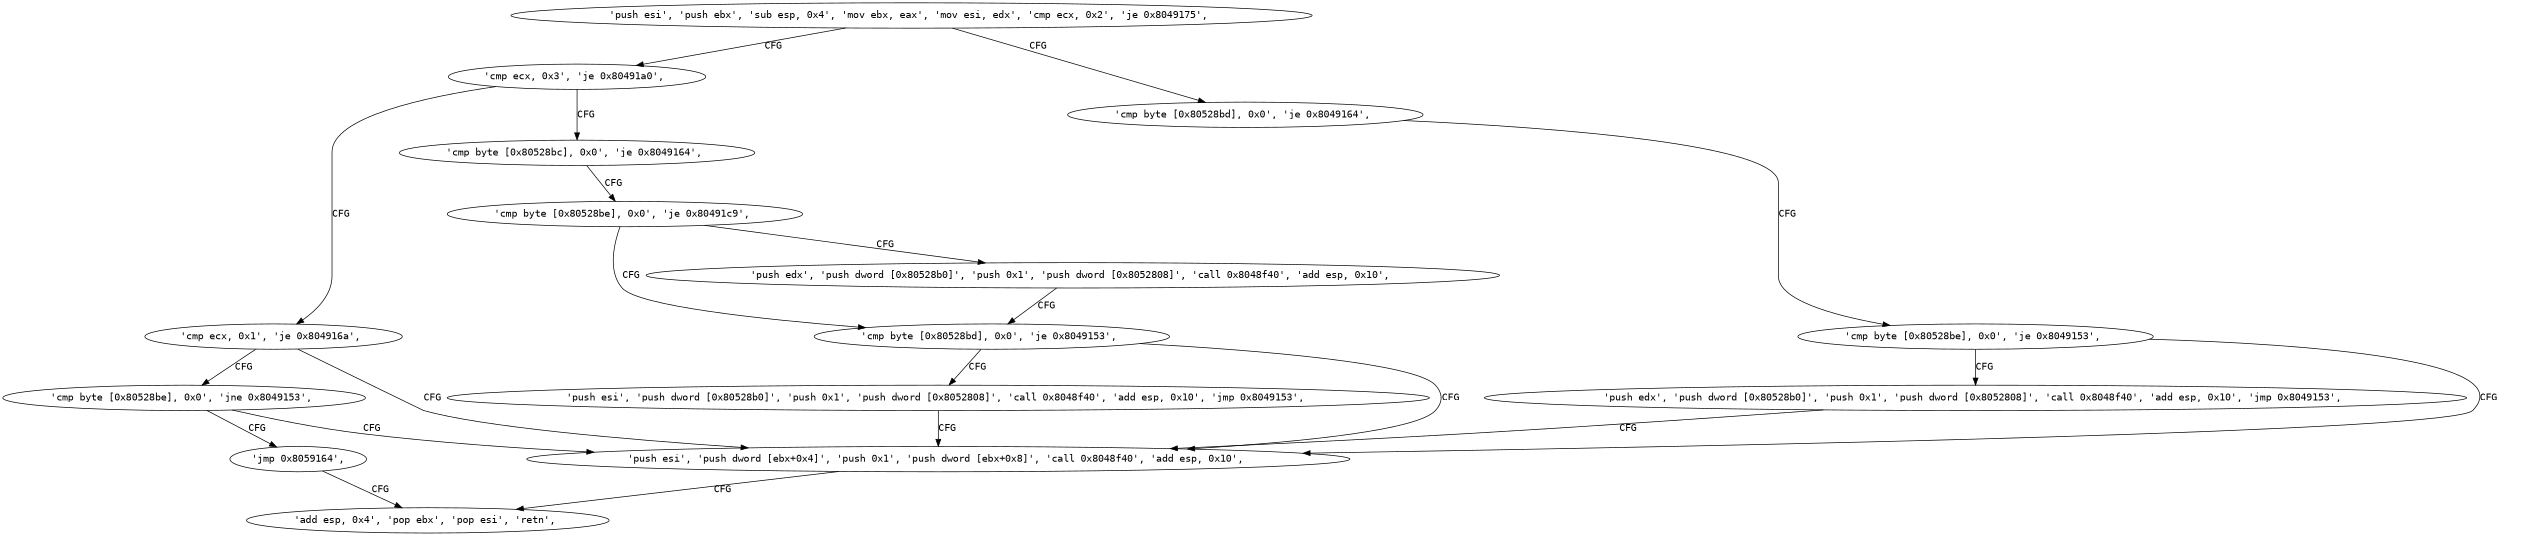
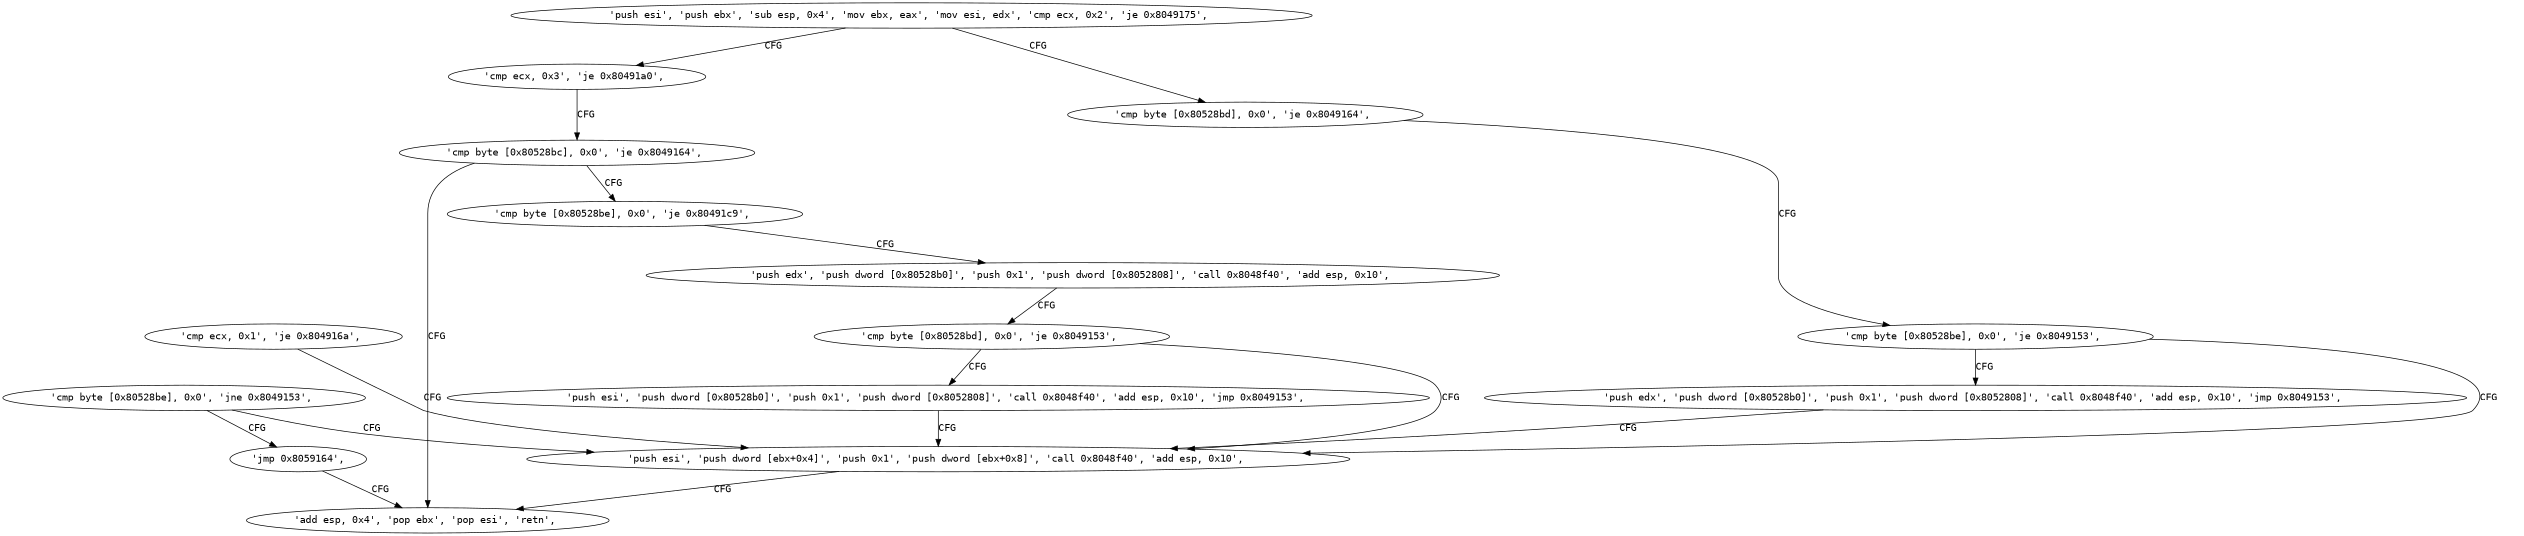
(333, 150) -> none
(707, 311) -> none
none -> (428, 320)
(232, 365) -> none
